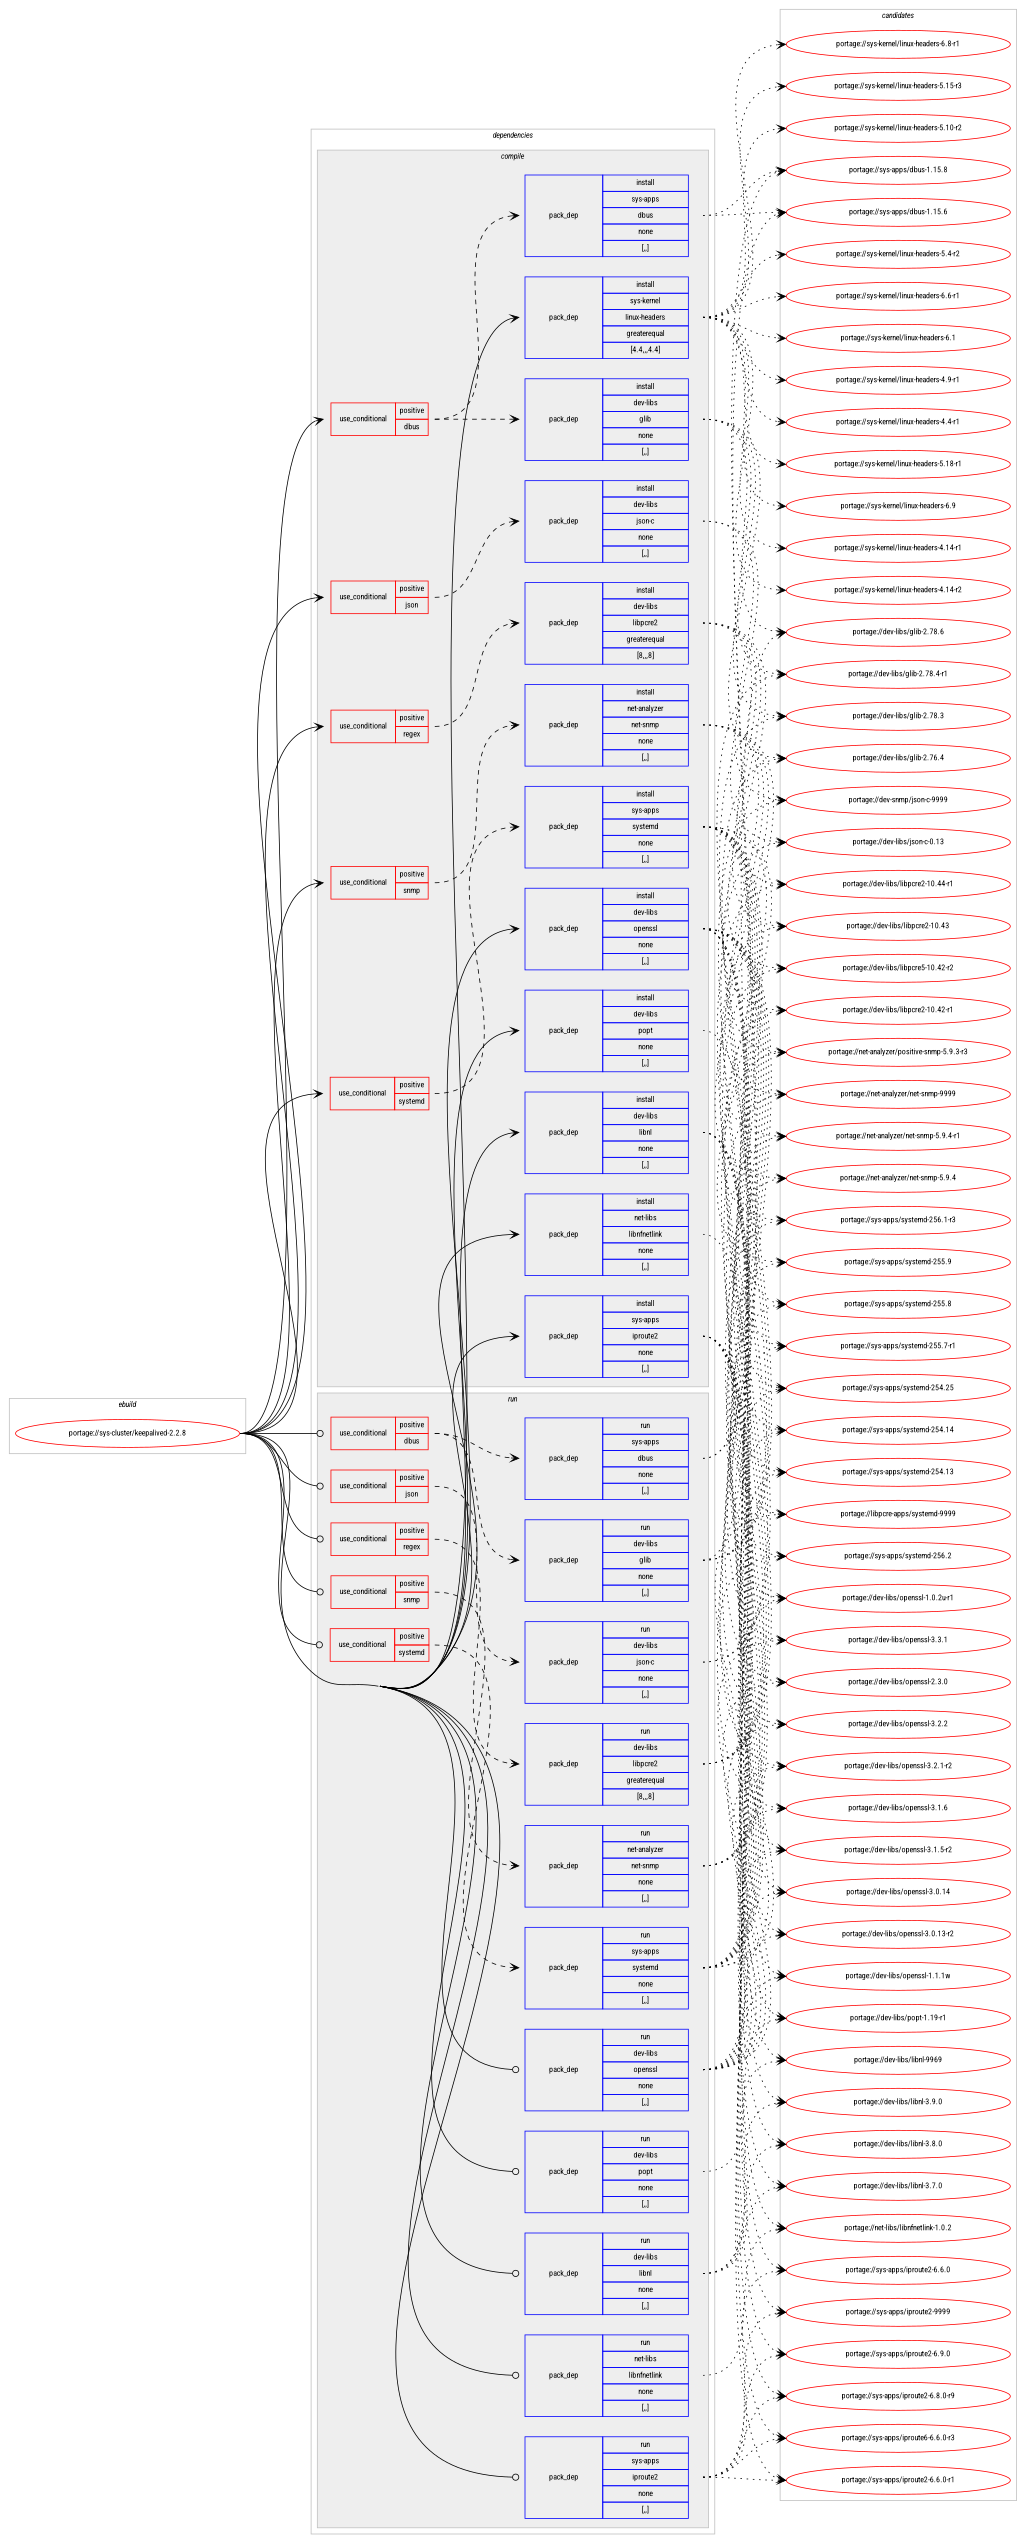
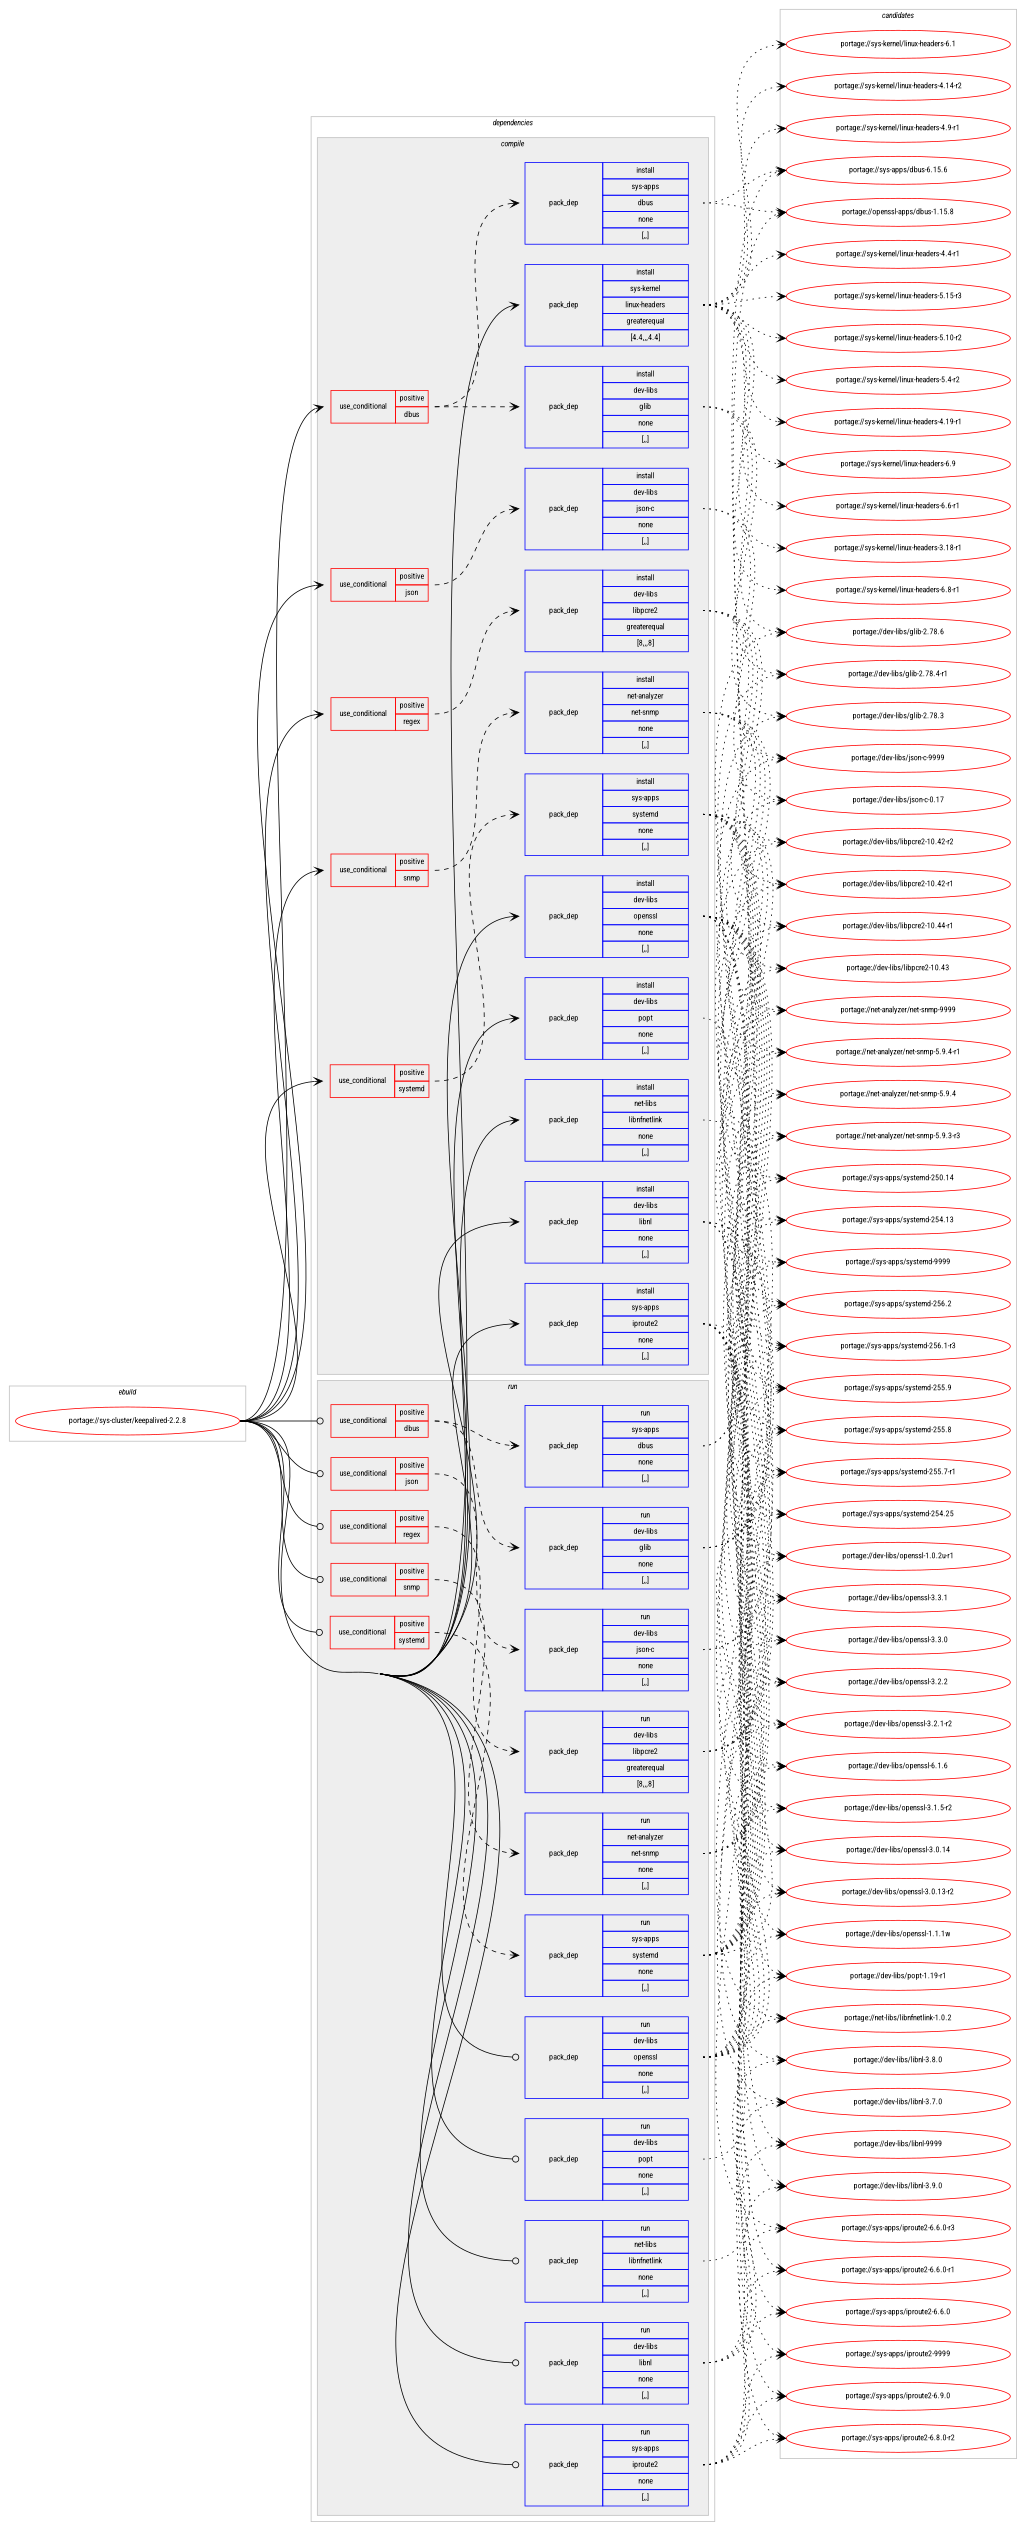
(898, 170) -> (898, 212)
(898, 212) -> (898, 170)
(898, 464) -> (898, 548)
(898, 548) -> (898, 422)
(898, 758) -> none
(898, 800) -> (898, 758)
(898, 842) -> (898, 800)
(898, 968) -> (898, 842)
(898, 1052) -> (898, 1136)
(898, 1430) -> (898, 1178)
(898, 1514) -> (898, 1262)
(898, 1682) -> (898, 1640)
(898, 1808) -> (898, 1766)
(898, 2060) -> (898, 2144)
(898, 2396) -> (898, 2438)
(898, 2438) -> (898, 2228)
